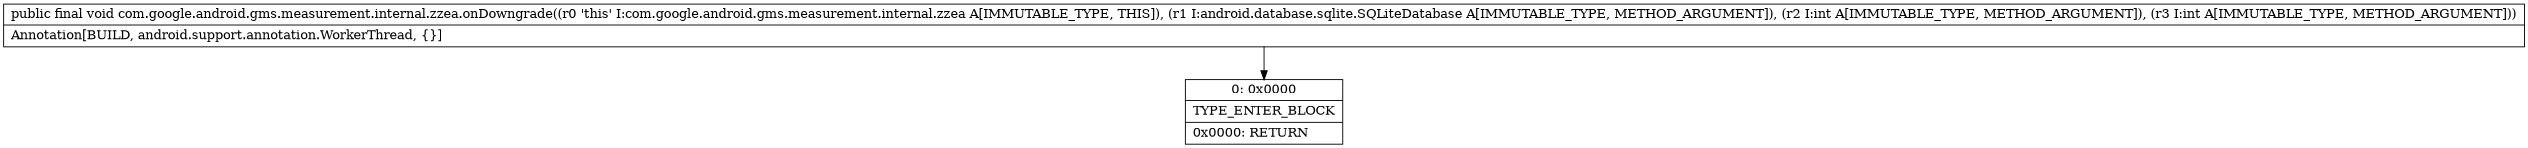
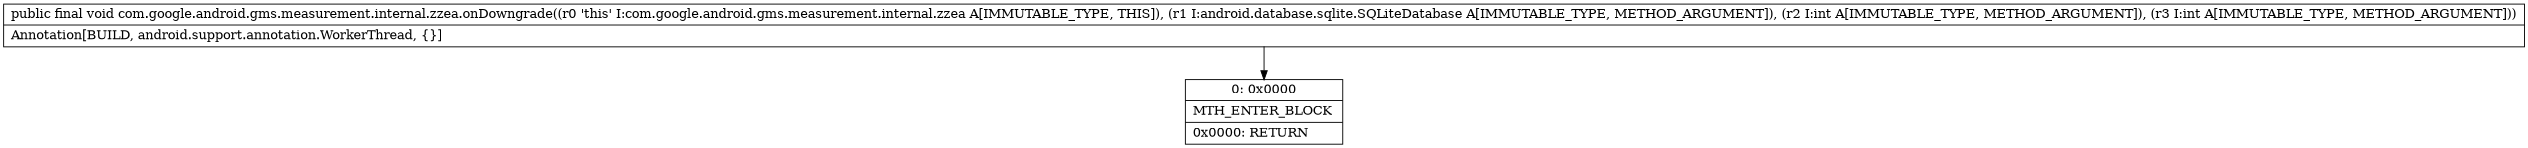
(1264, 111) -> (1263, 111)
